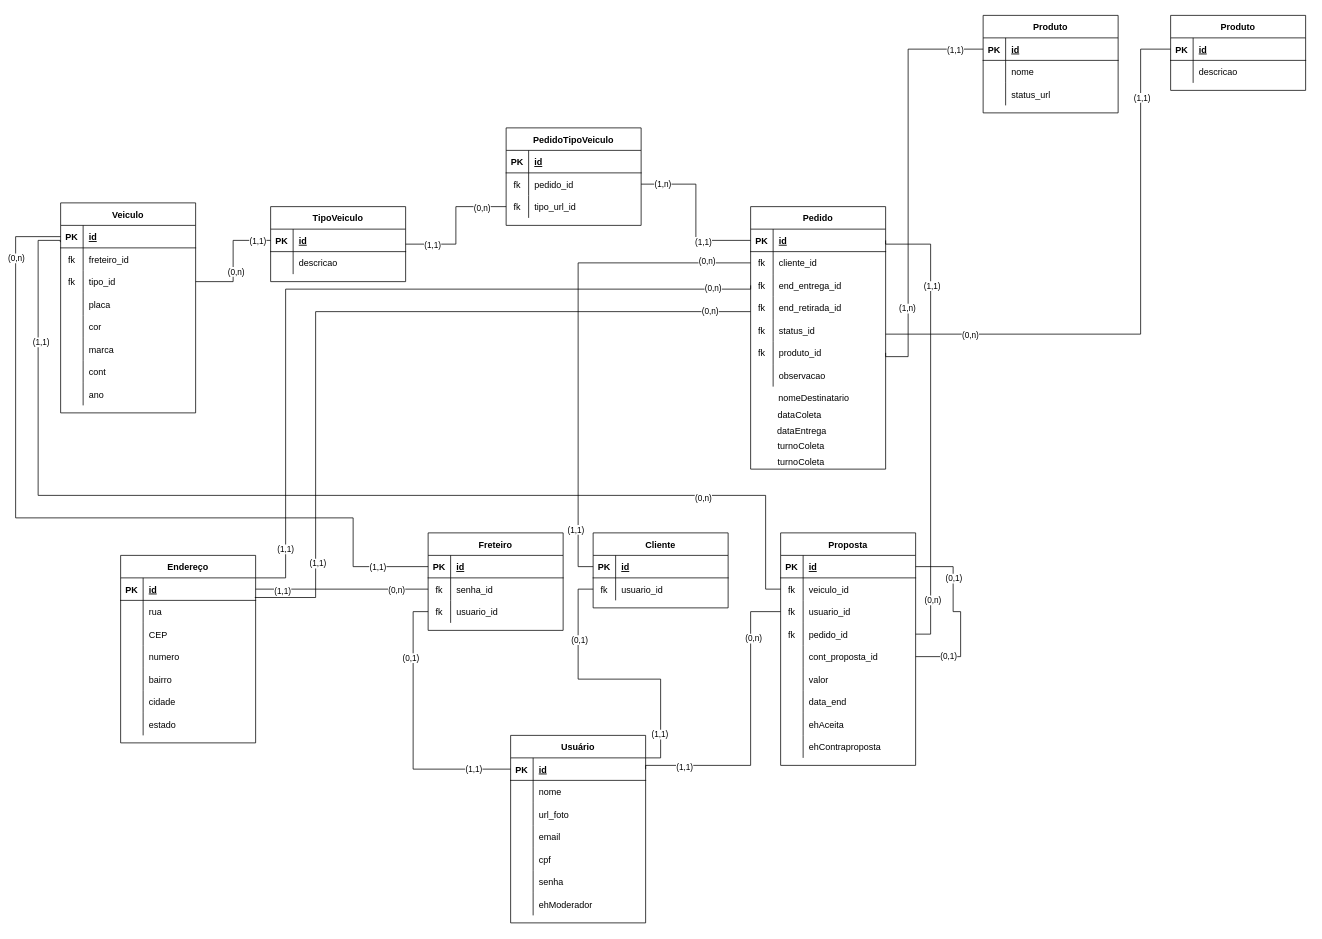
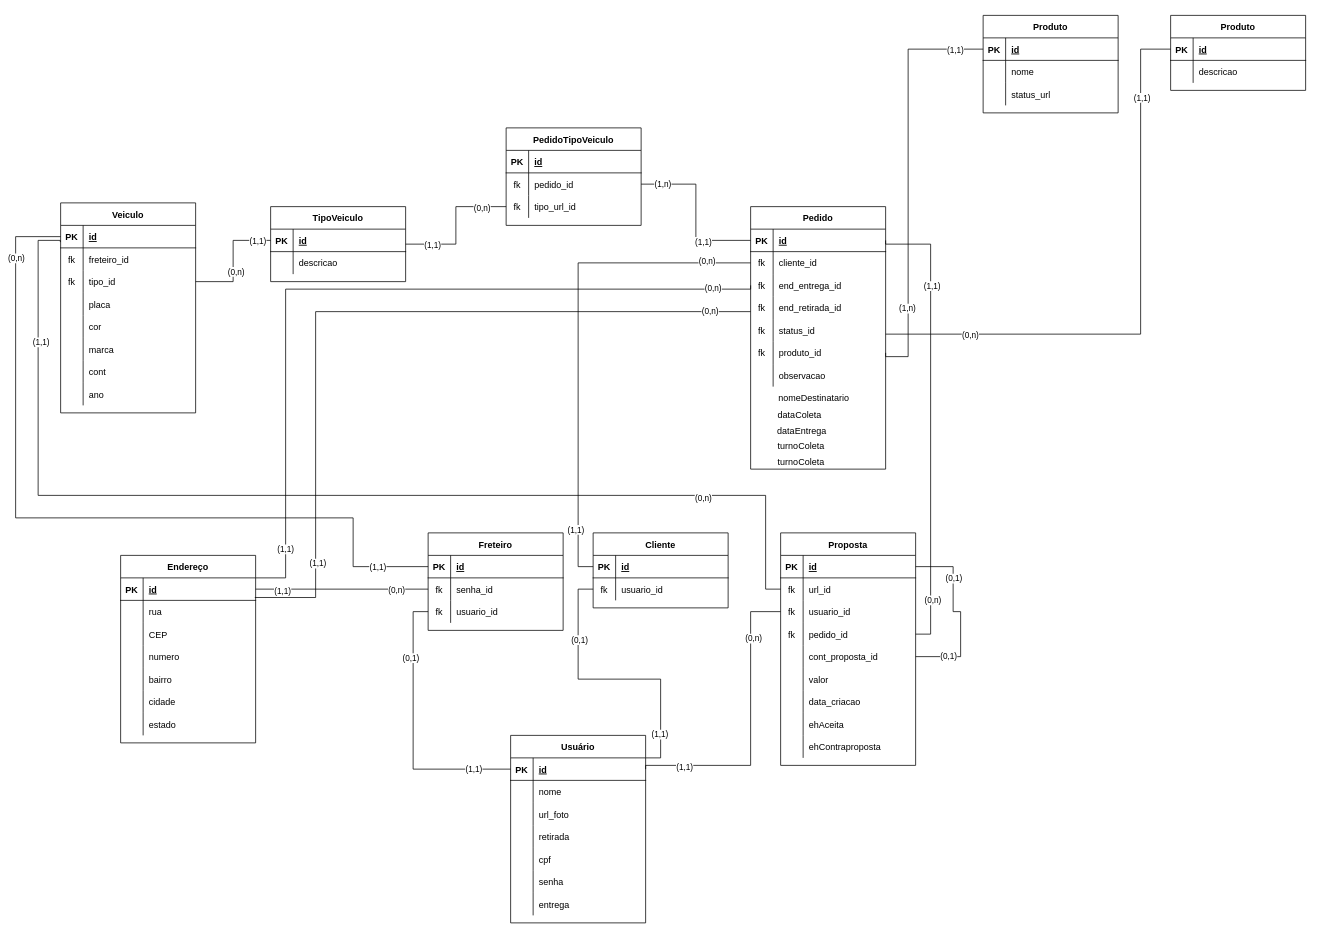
(830, 590) -> (821, 590)
(829, 702) -> (838, 702)
(549, 837) -> (557, 837)
(566, 905) -> (556, 905)
